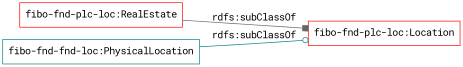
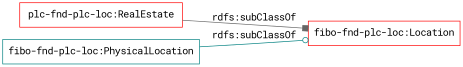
(101, 15) -> (101, 15)
(101, 52) -> (101, 52)
